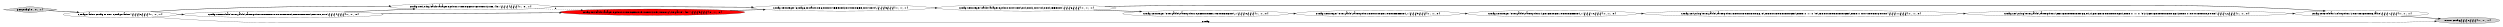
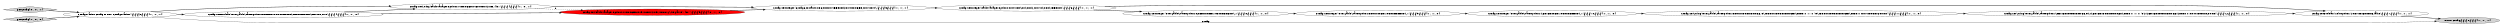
none -> (30, 19)
